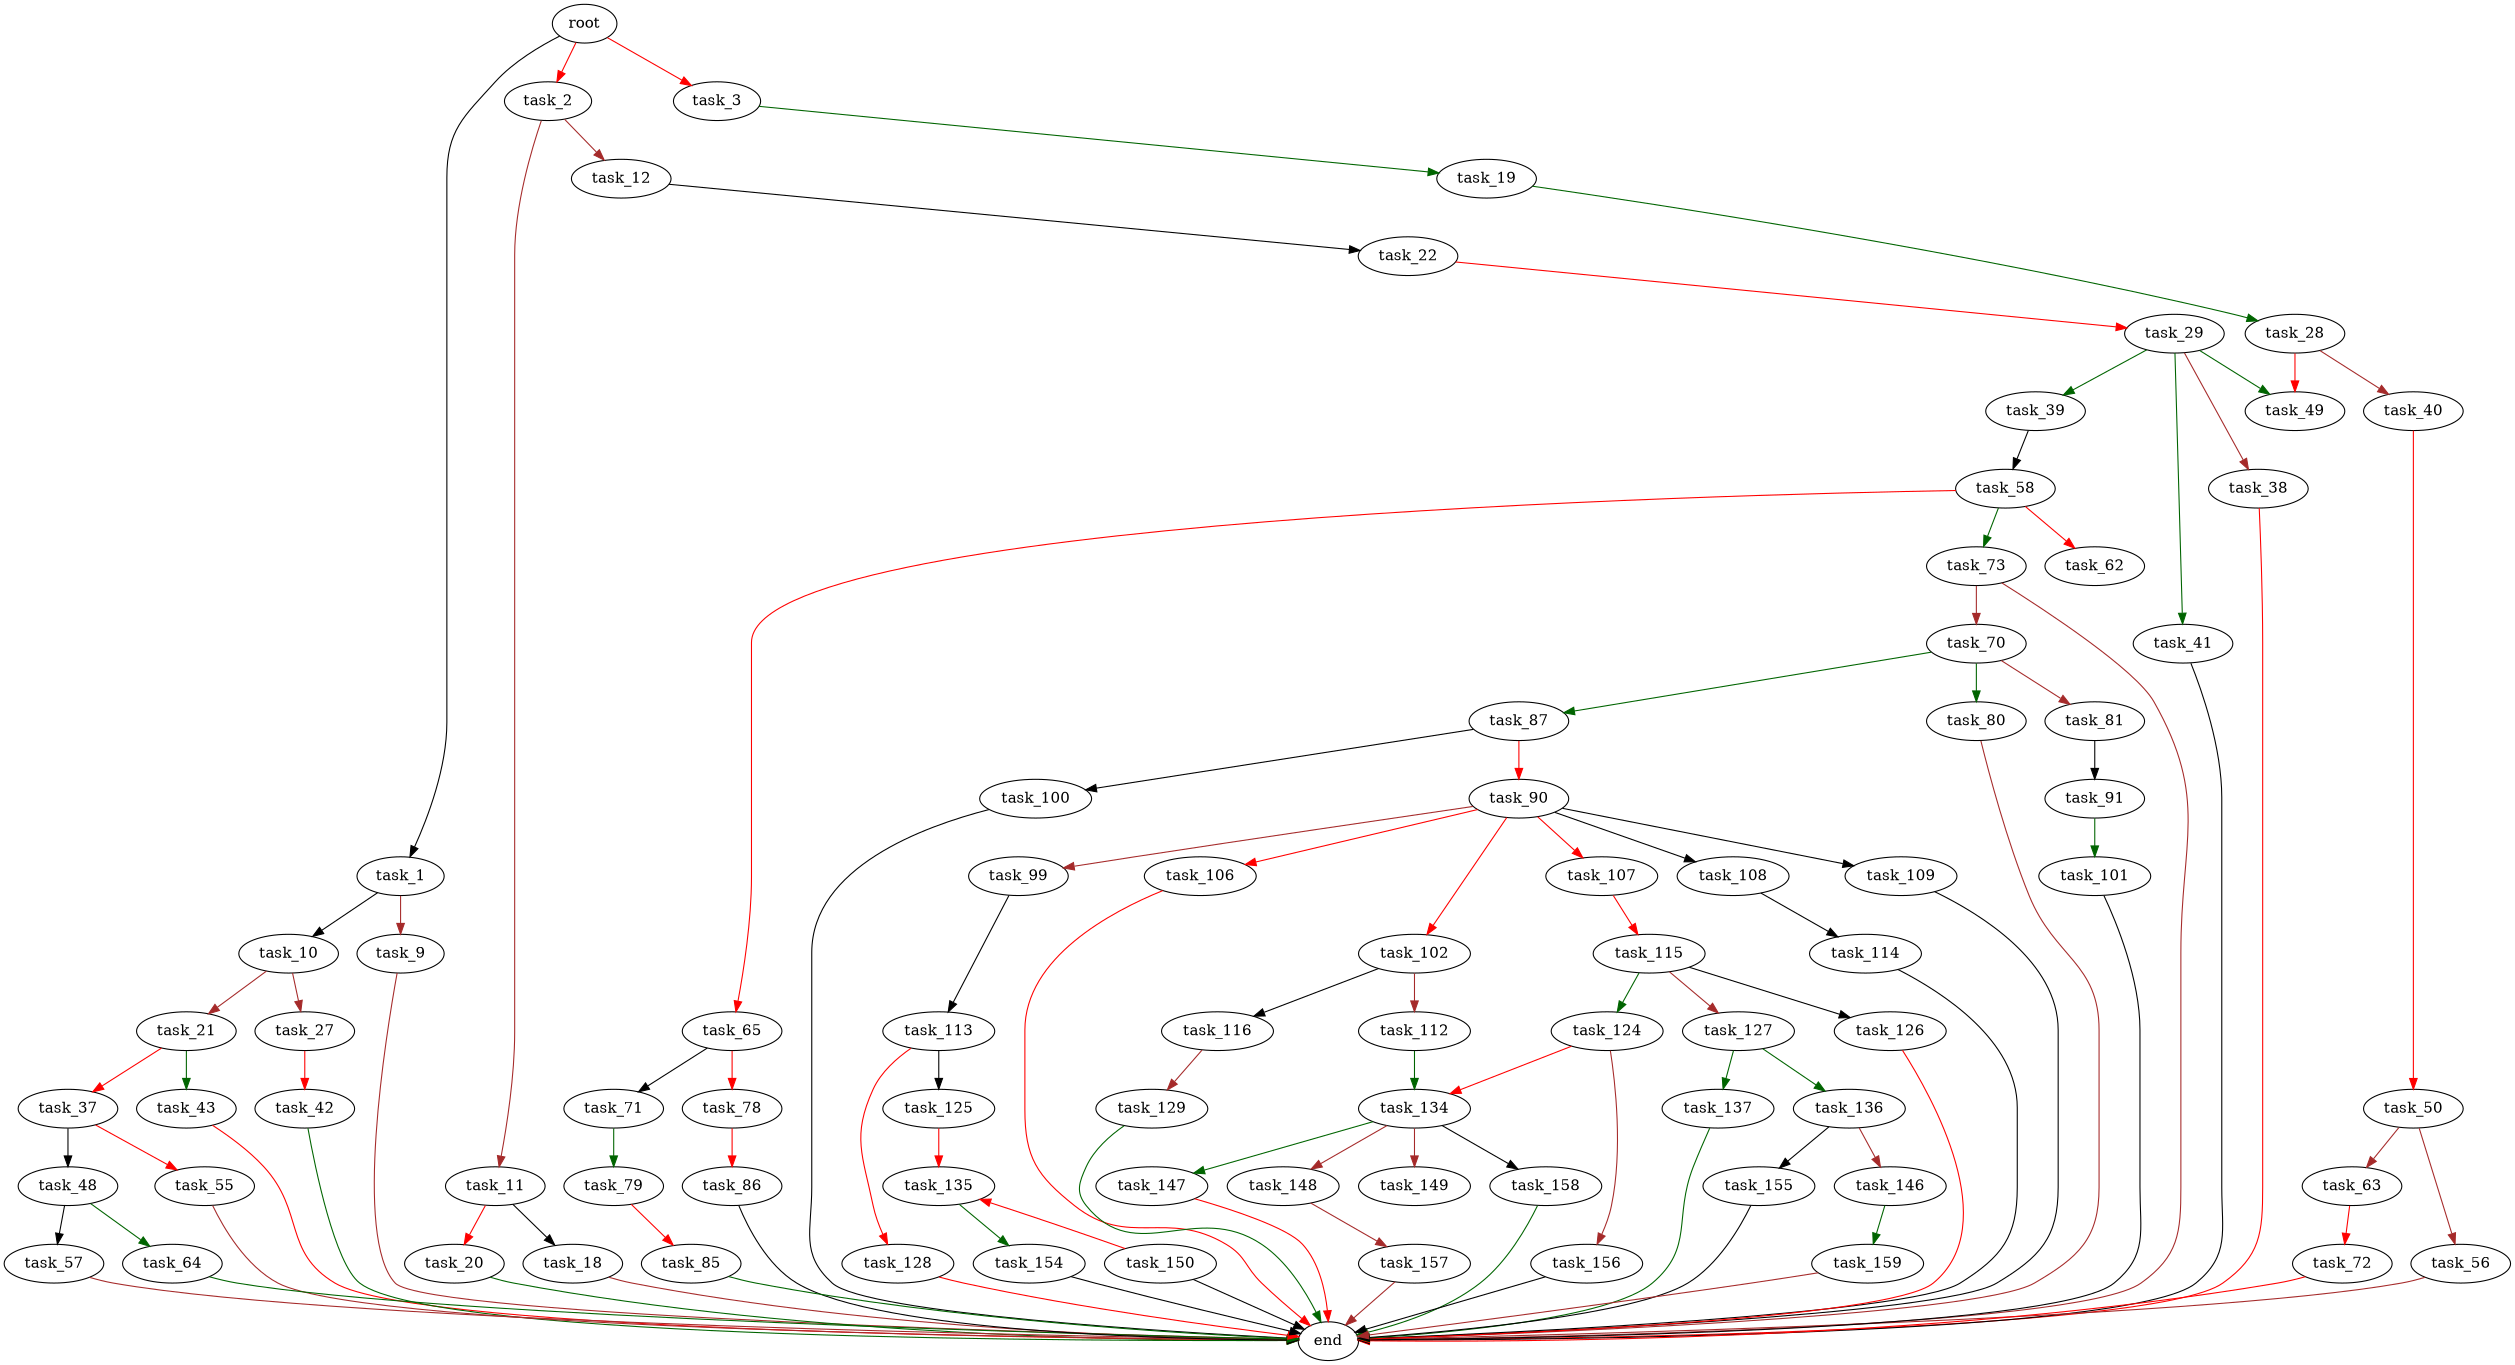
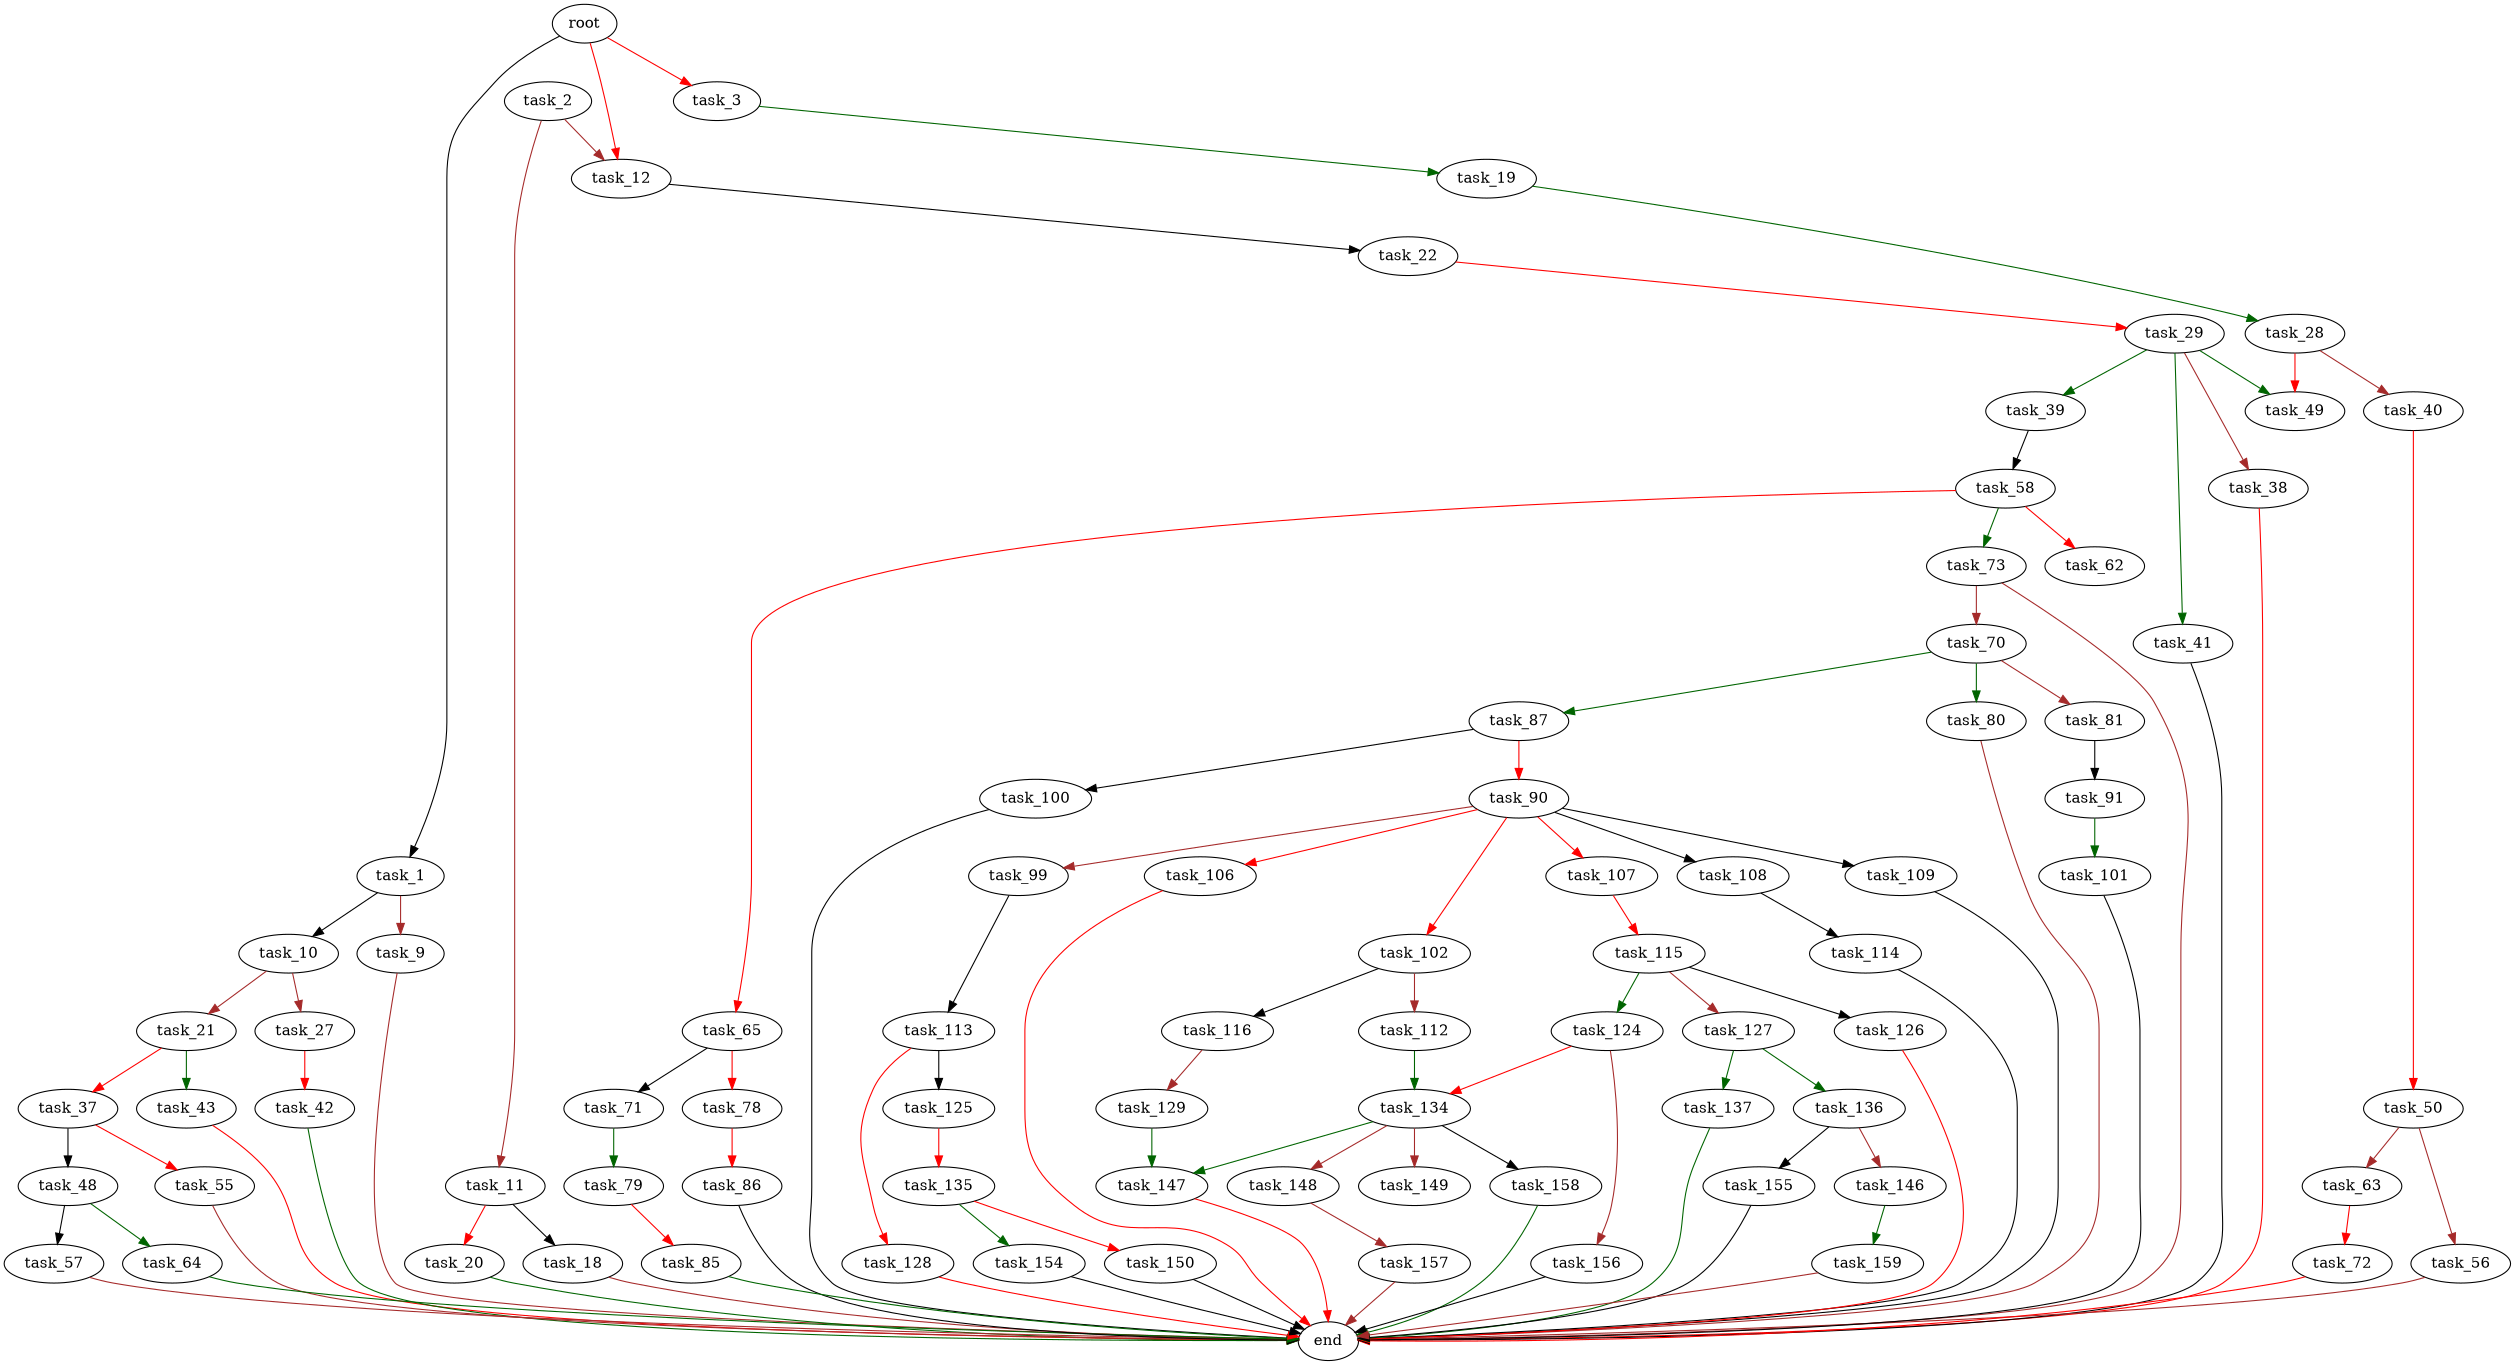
(569, 57) -> (604, 95)
(1058, 1225) -> (1041, 1225)
(1213, 1228) -> (1152, 1142)
